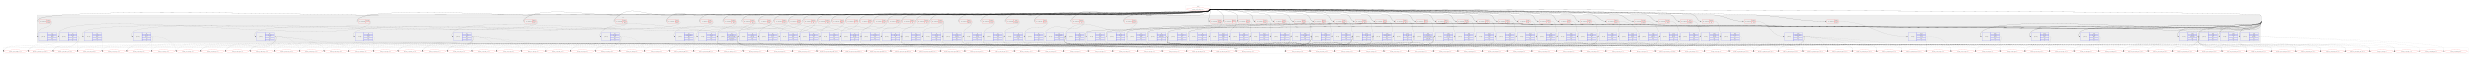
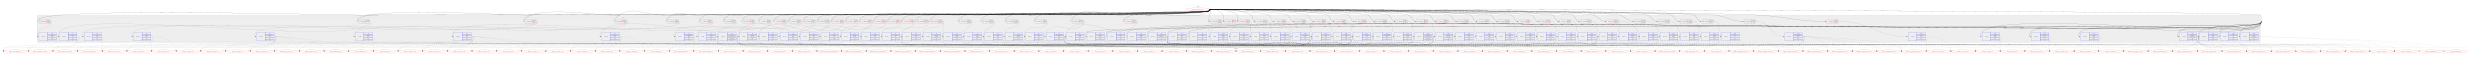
none -> (1273, 51)
